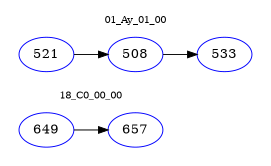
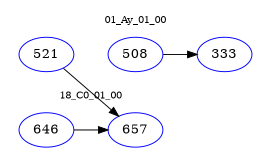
(86, 54) -> (92, 93)
(225, 54) -> (225, 54)
(91, 96) -> (91, 96)
(46, 130) -> (46, 130)
